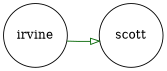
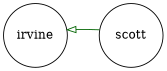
(79, 41) -> (88, 29)
